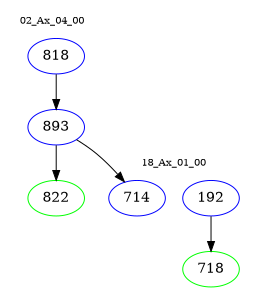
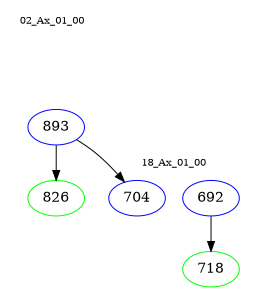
(52, 21) -> (52, 21)
(56, 56) -> none
(56, 198) -> (56, 198)
(137, 198) -> (137, 198)
(211, 198) -> (211, 198)
